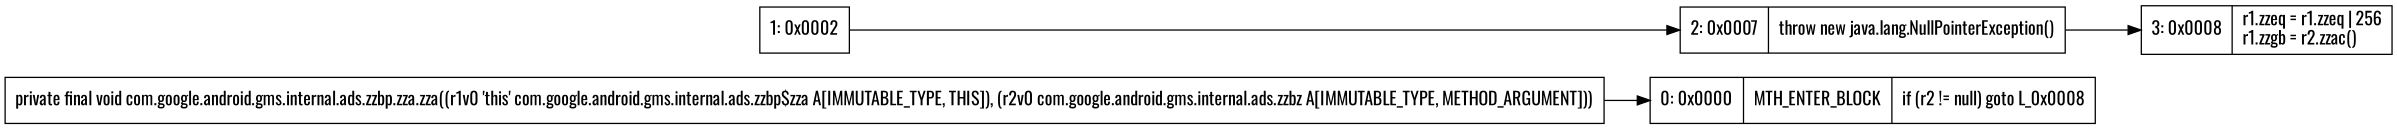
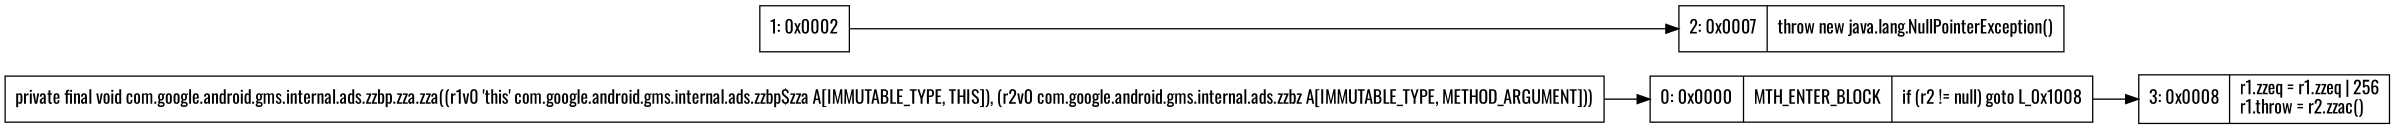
(2097, 30) -> (2109, 99)
(2300, 39) -> (2302, 108)
(1994, 100) -> (1992, 98)
